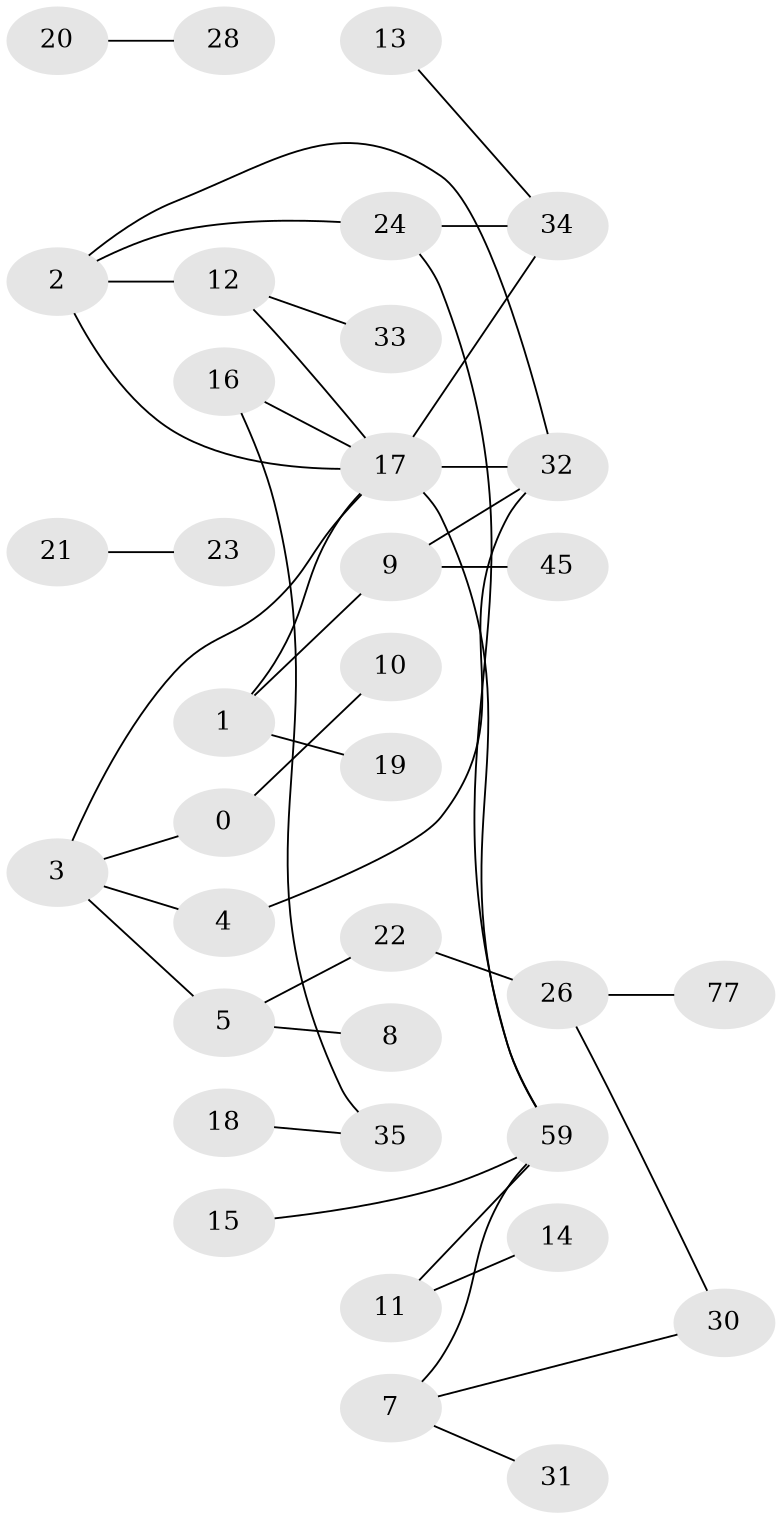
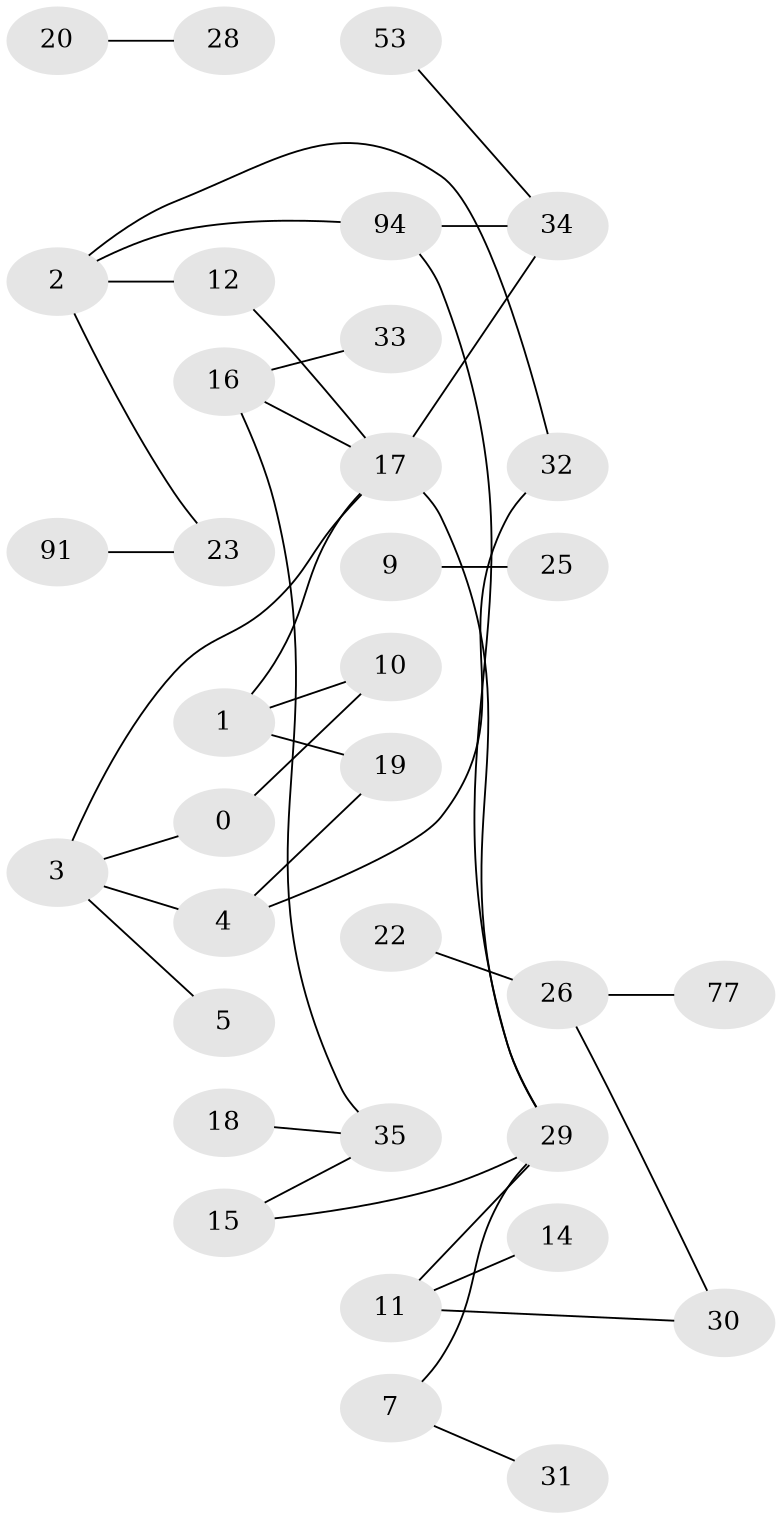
(391, 41) -> (391, 41)
(391, 226) -> (391, 226)
(307, 310) -> (315, 358)
(181, 435) -> (131, 421)
(473, 467) -> none
(474, 517) -> none
(57, 552) -> (57, 552)
(558, 567) -> (558, 567)
(308, 645) -> (308, 695)
none -> (308, 845)
(314, 977) -> none
(391, 1038) -> none
(558, 1138) -> (558, 1138)
none -> (308, 1180)
(558, 1365) -> (558, 1315)
